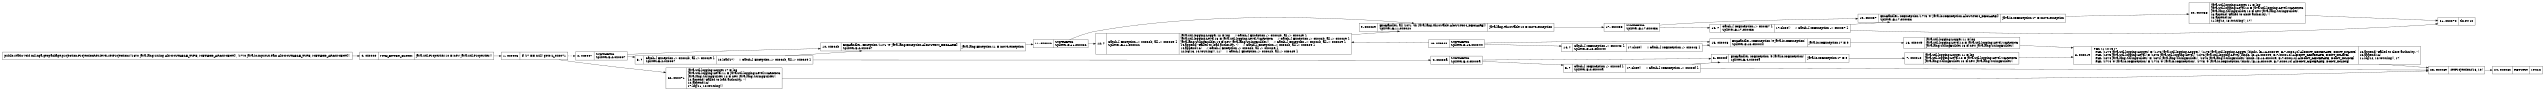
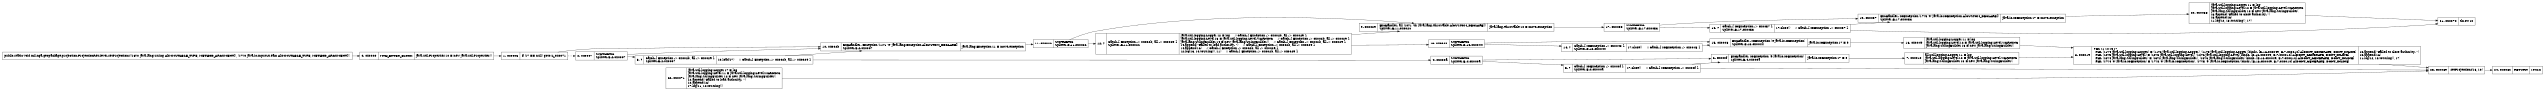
(1391, 42) -> (1389, 45)
(1950, 55) -> (1948, 55)
(611, 66) -> (688, 48)
